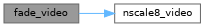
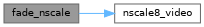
(41, 13) -> (41, 13)
